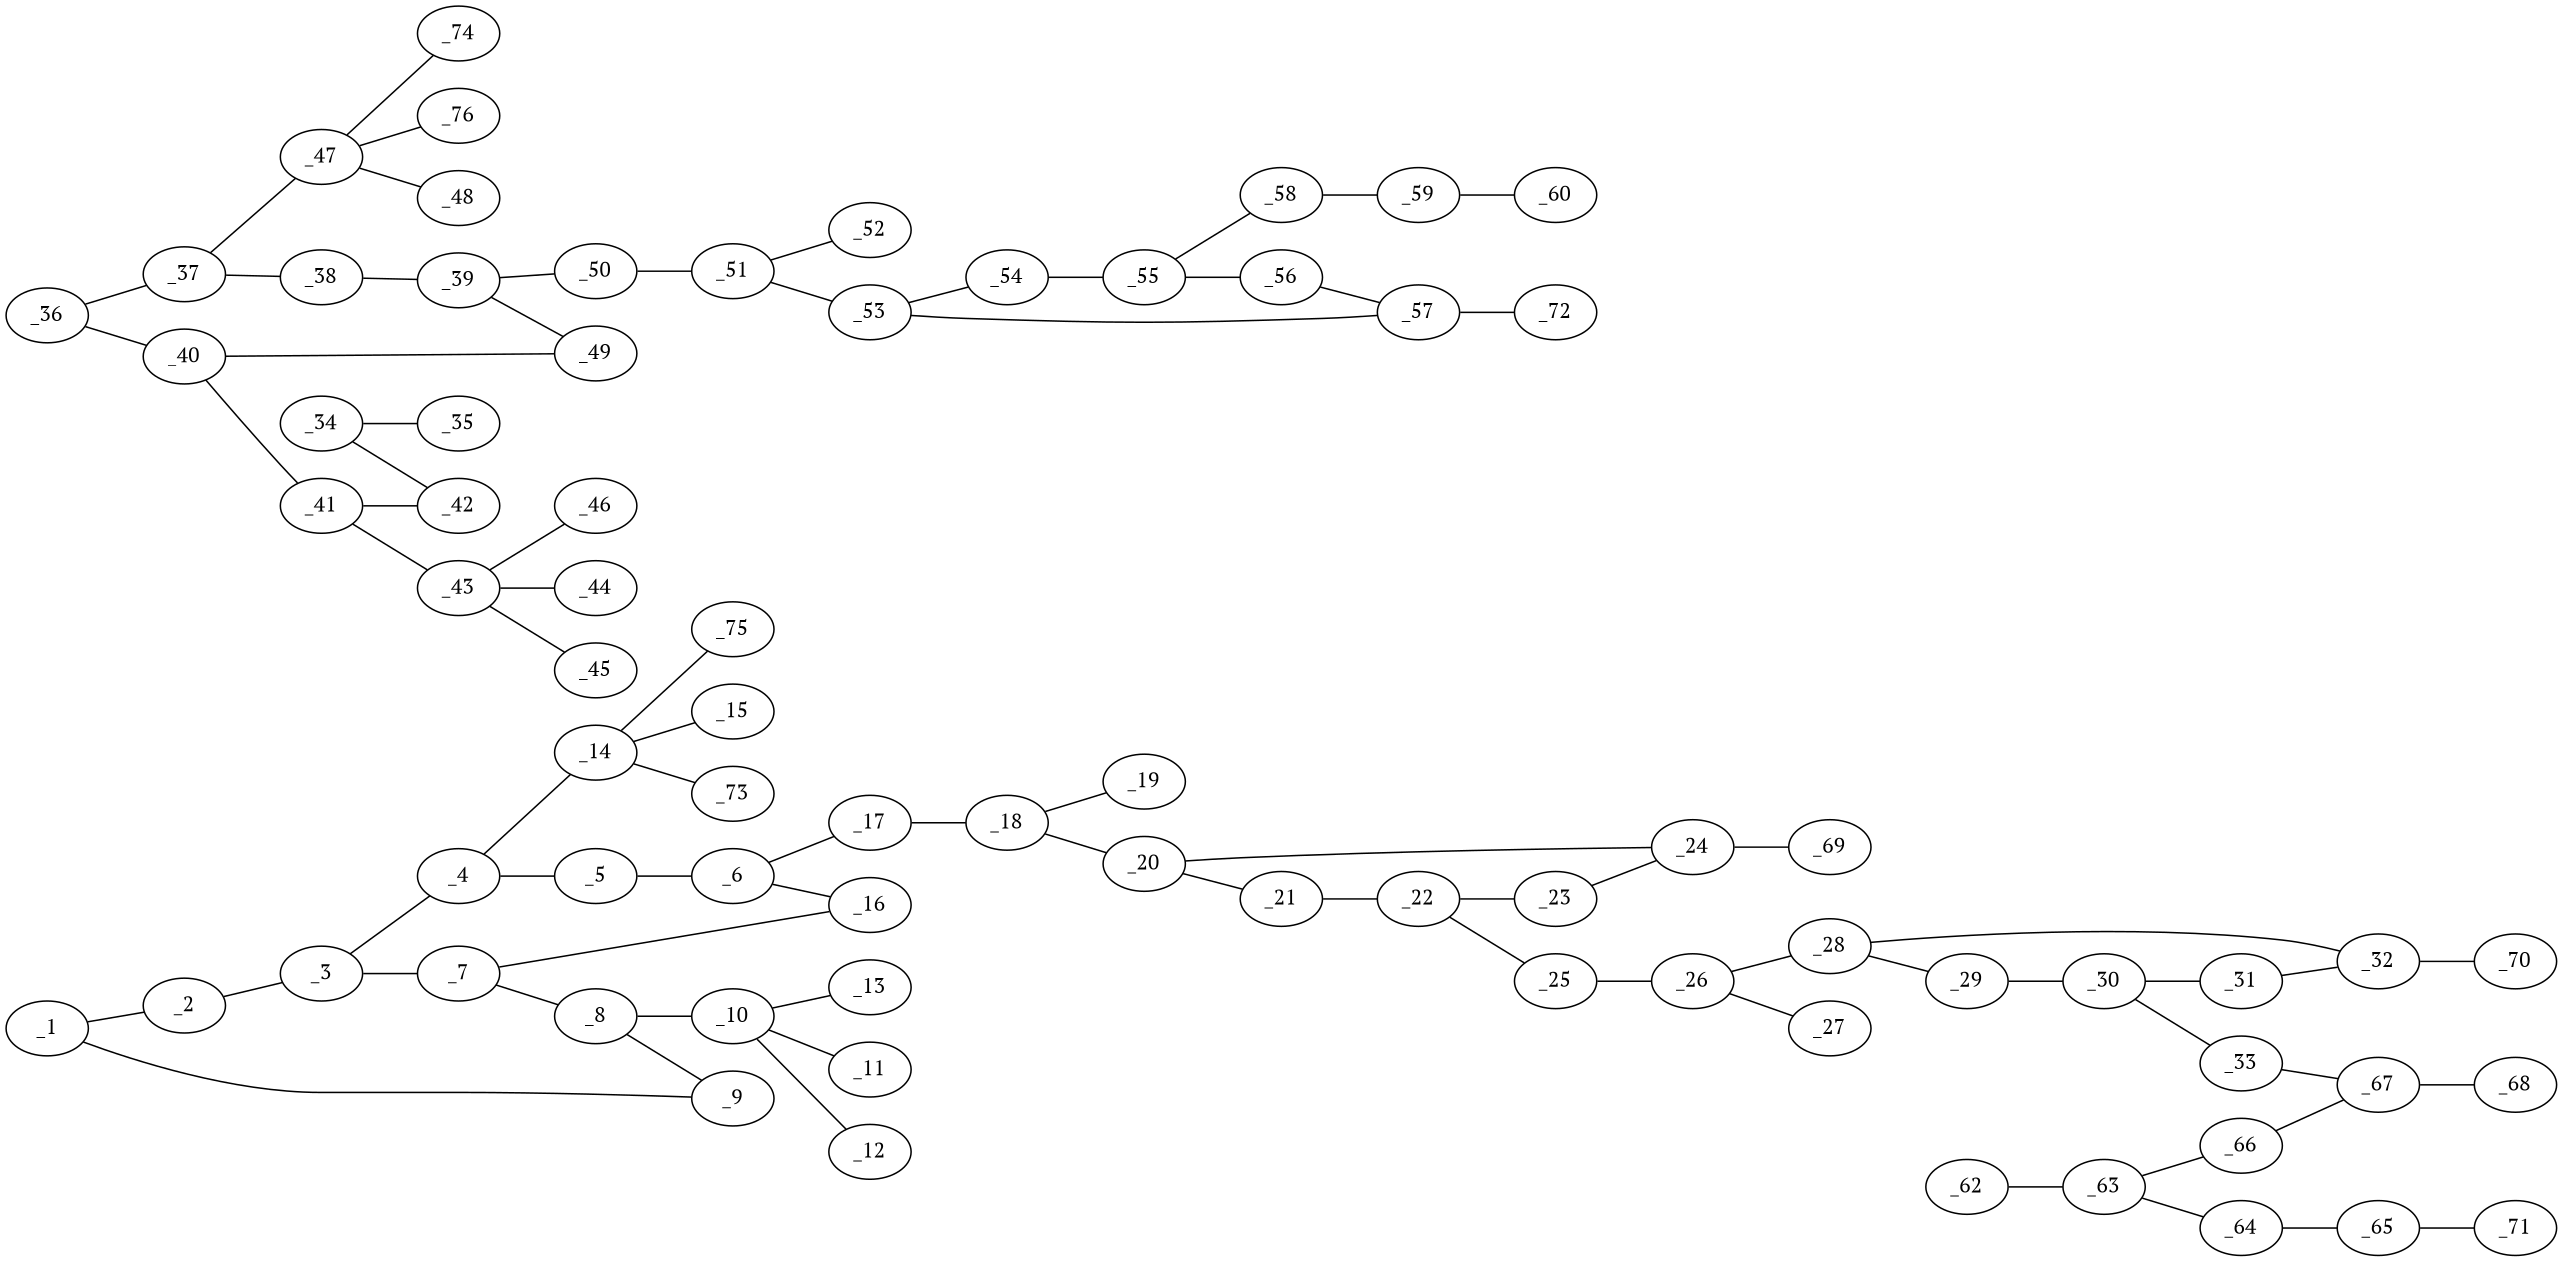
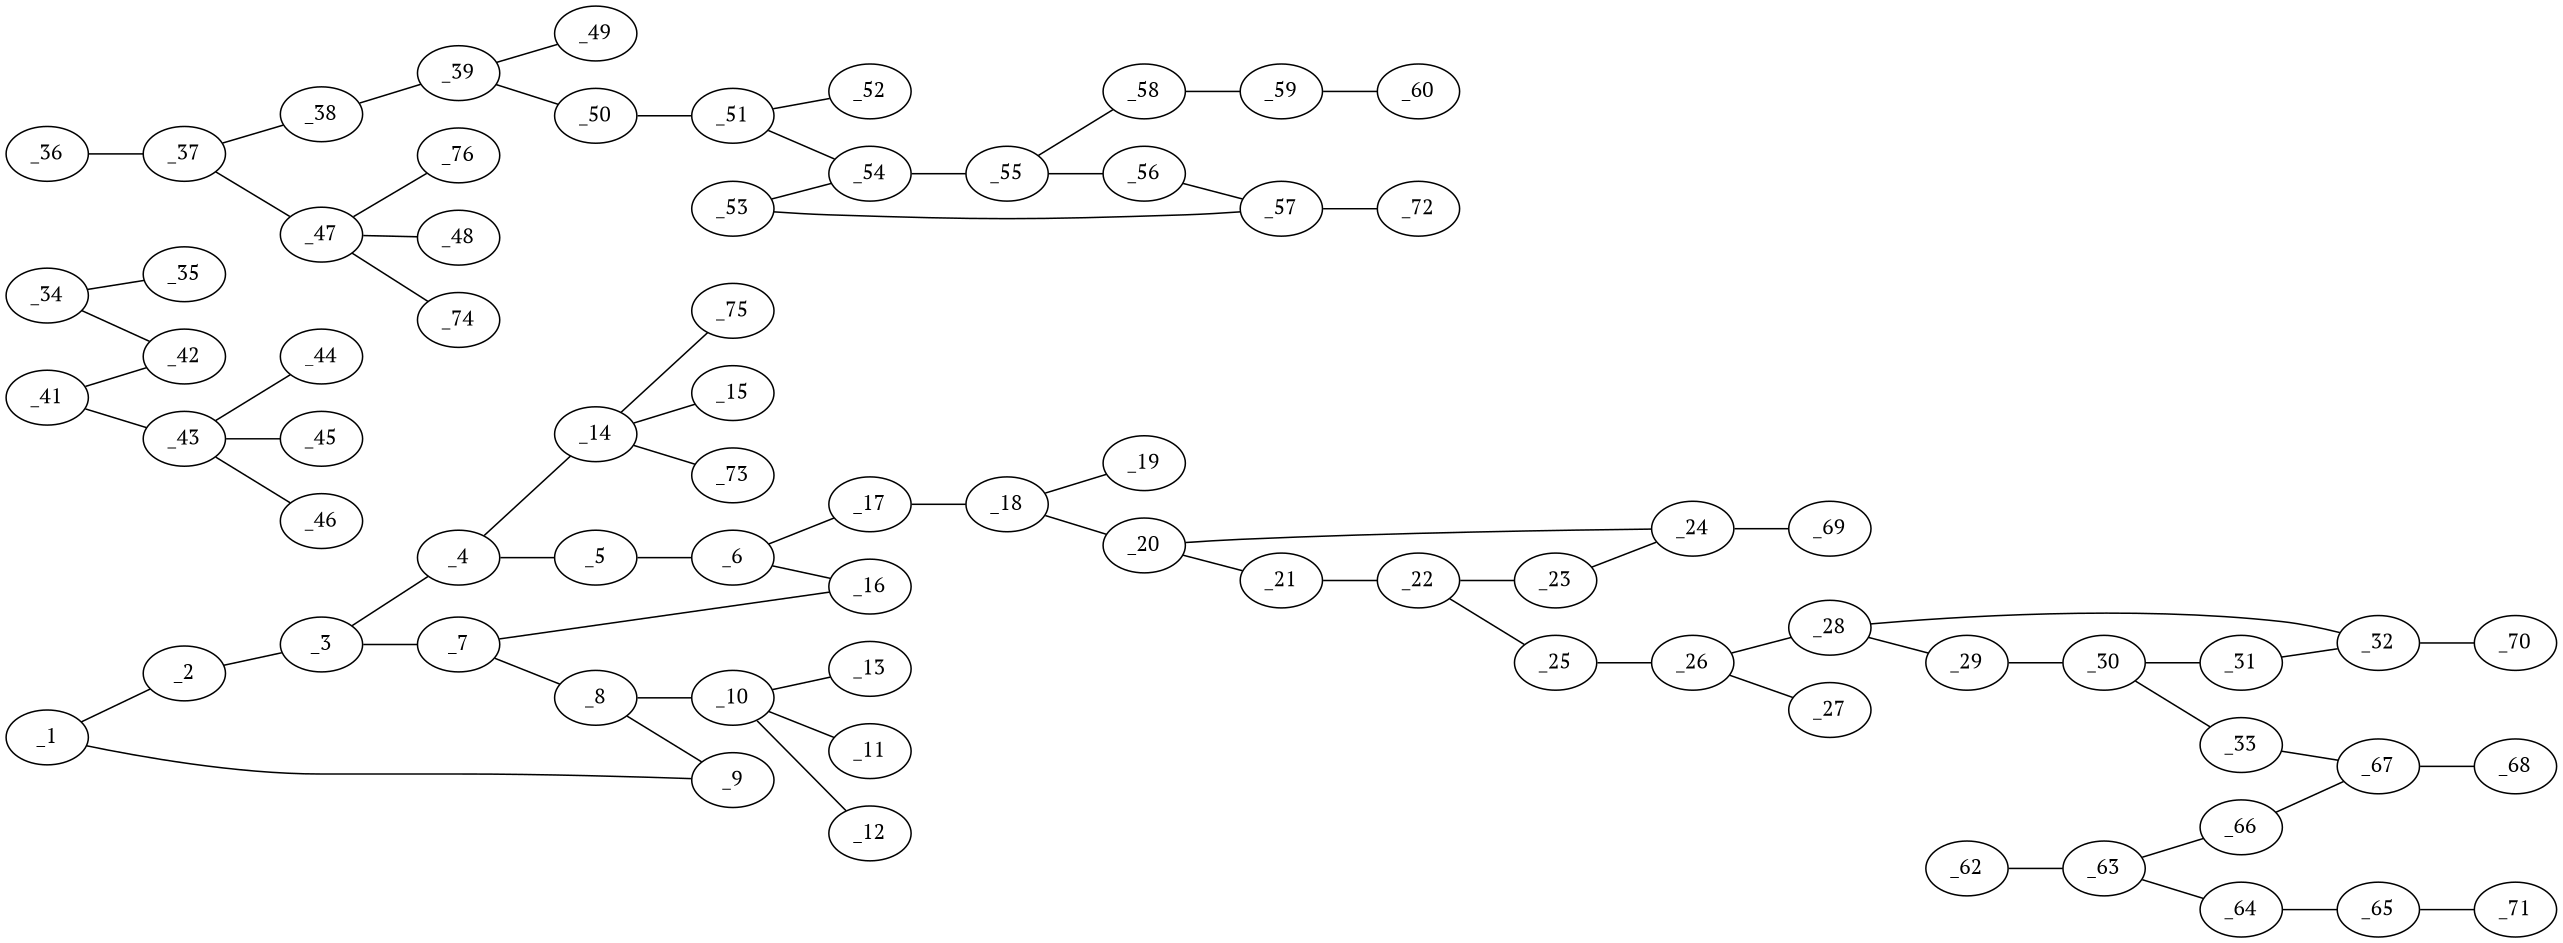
(802, 292) -> (801, 145)
(184, 357) -> none
